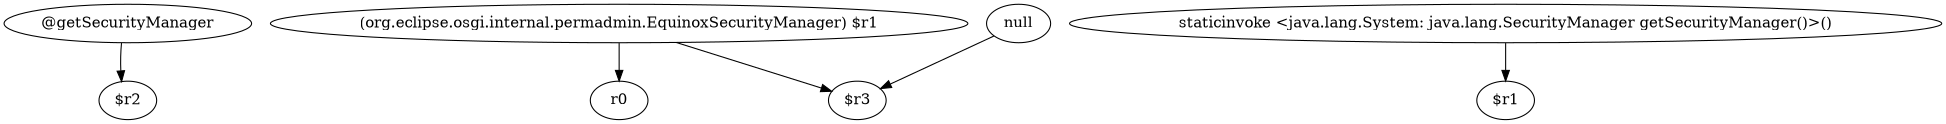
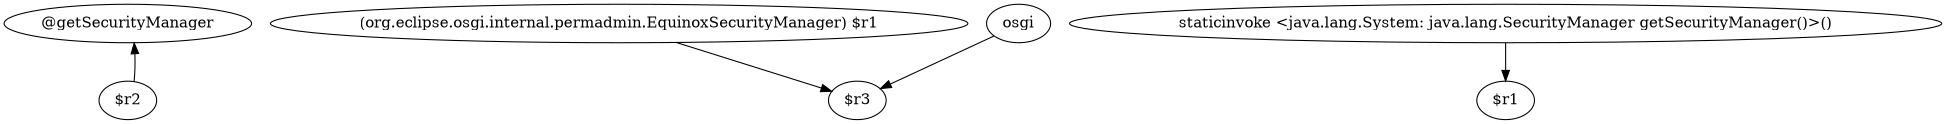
(1019, 23) -> (1019, 23)
(121, 57) -> (135, 68)
(619, 100) -> none
